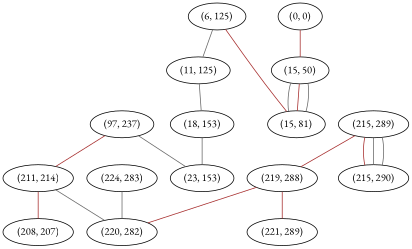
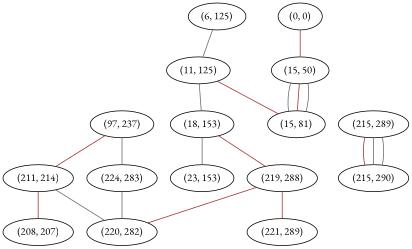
(255, 71) -> (248, 98)
(162, 151) -> (122, 151)
(328, 151) -> (242, 151)
